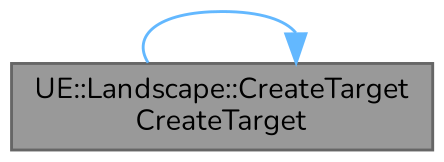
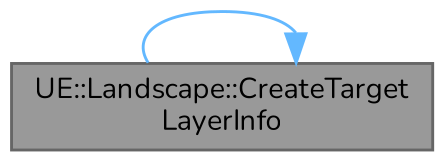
(222, 107) -> (222, 107)
